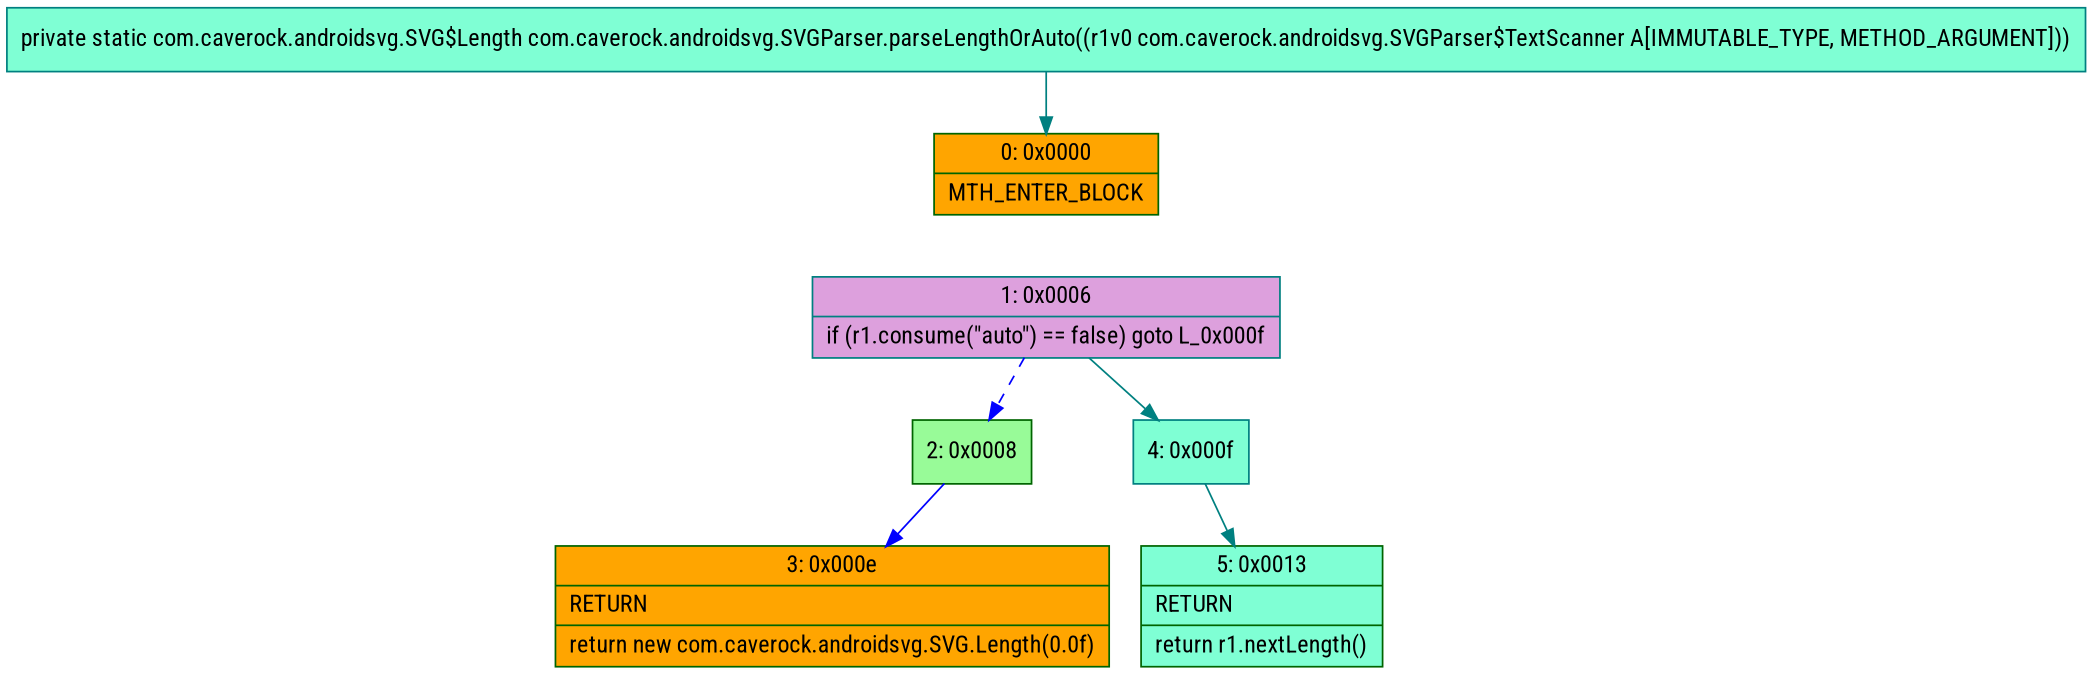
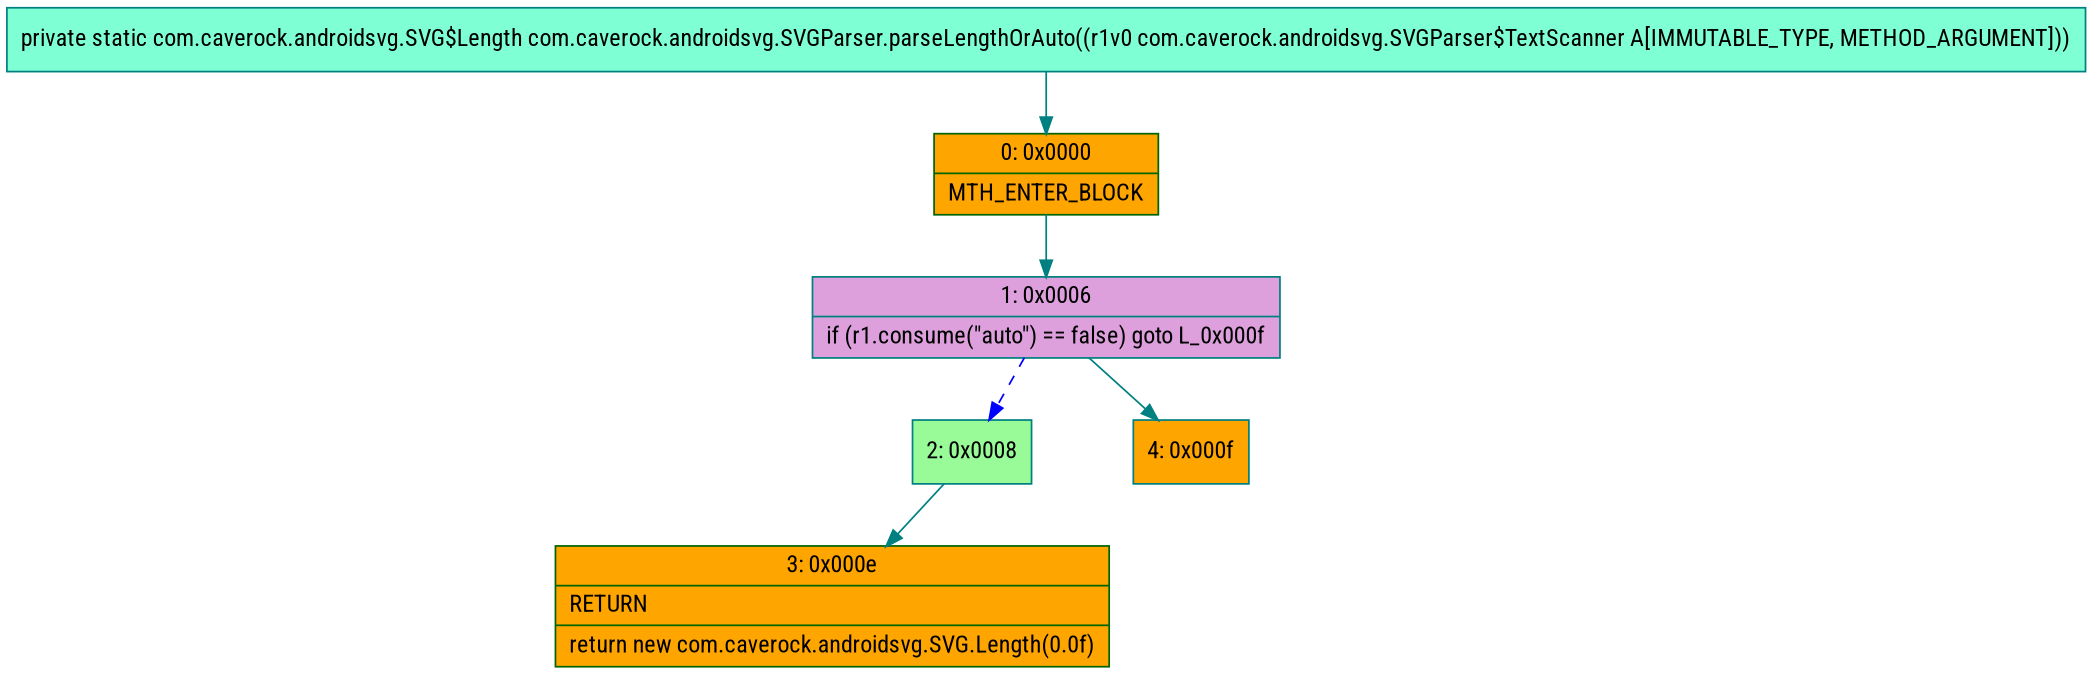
none -> (1046, 237)
(972, 452) -> (972, 452)
(1191, 452) -> (1191, 452)
(921, 509) -> (921, 509)
(1262, 606) -> none
